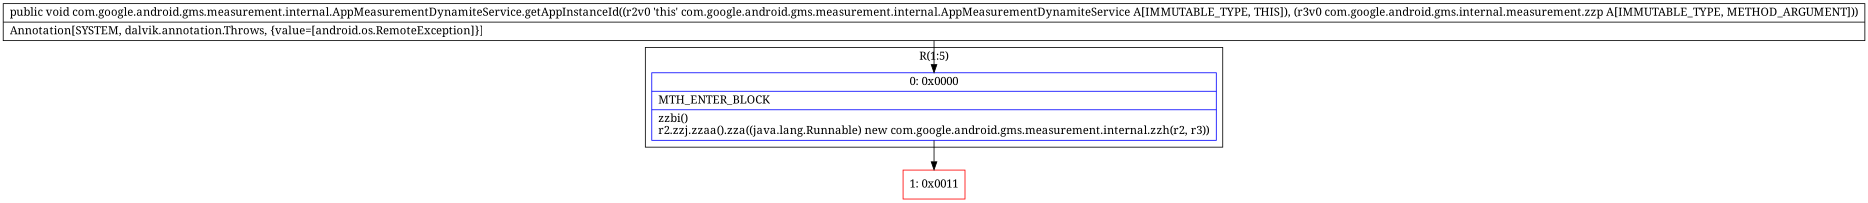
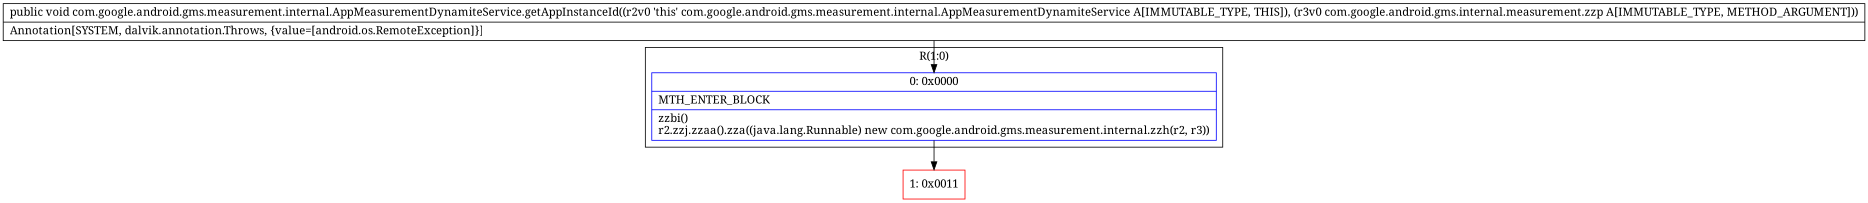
(934, 57) -> (934, 57)
